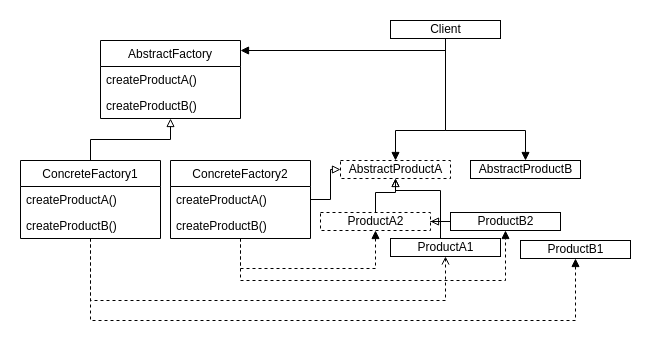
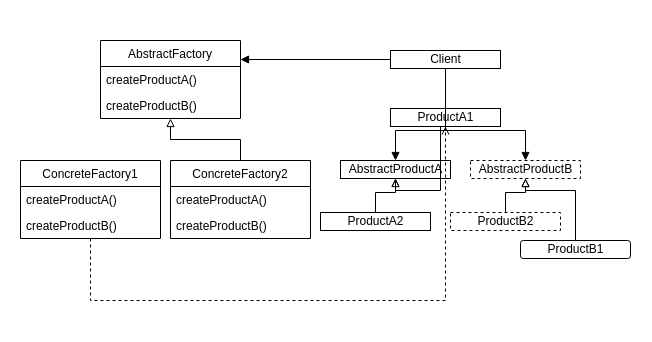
(446, 30) -> (446, 60)
(120, 140) -> none
(396, 170) -> (396, 170)
(526, 170) -> (526, 170)
none -> (576, 192)
(331, 195) -> (216, 140)
(376, 222) -> (376, 222)
(435, 222) -> (506, 193)
(506, 222) -> (506, 222)
(446, 248) -> (446, 118)
(576, 250) -> (576, 250)
(323, 269) -> none
(388, 281) -> none
(351, 321) -> none
